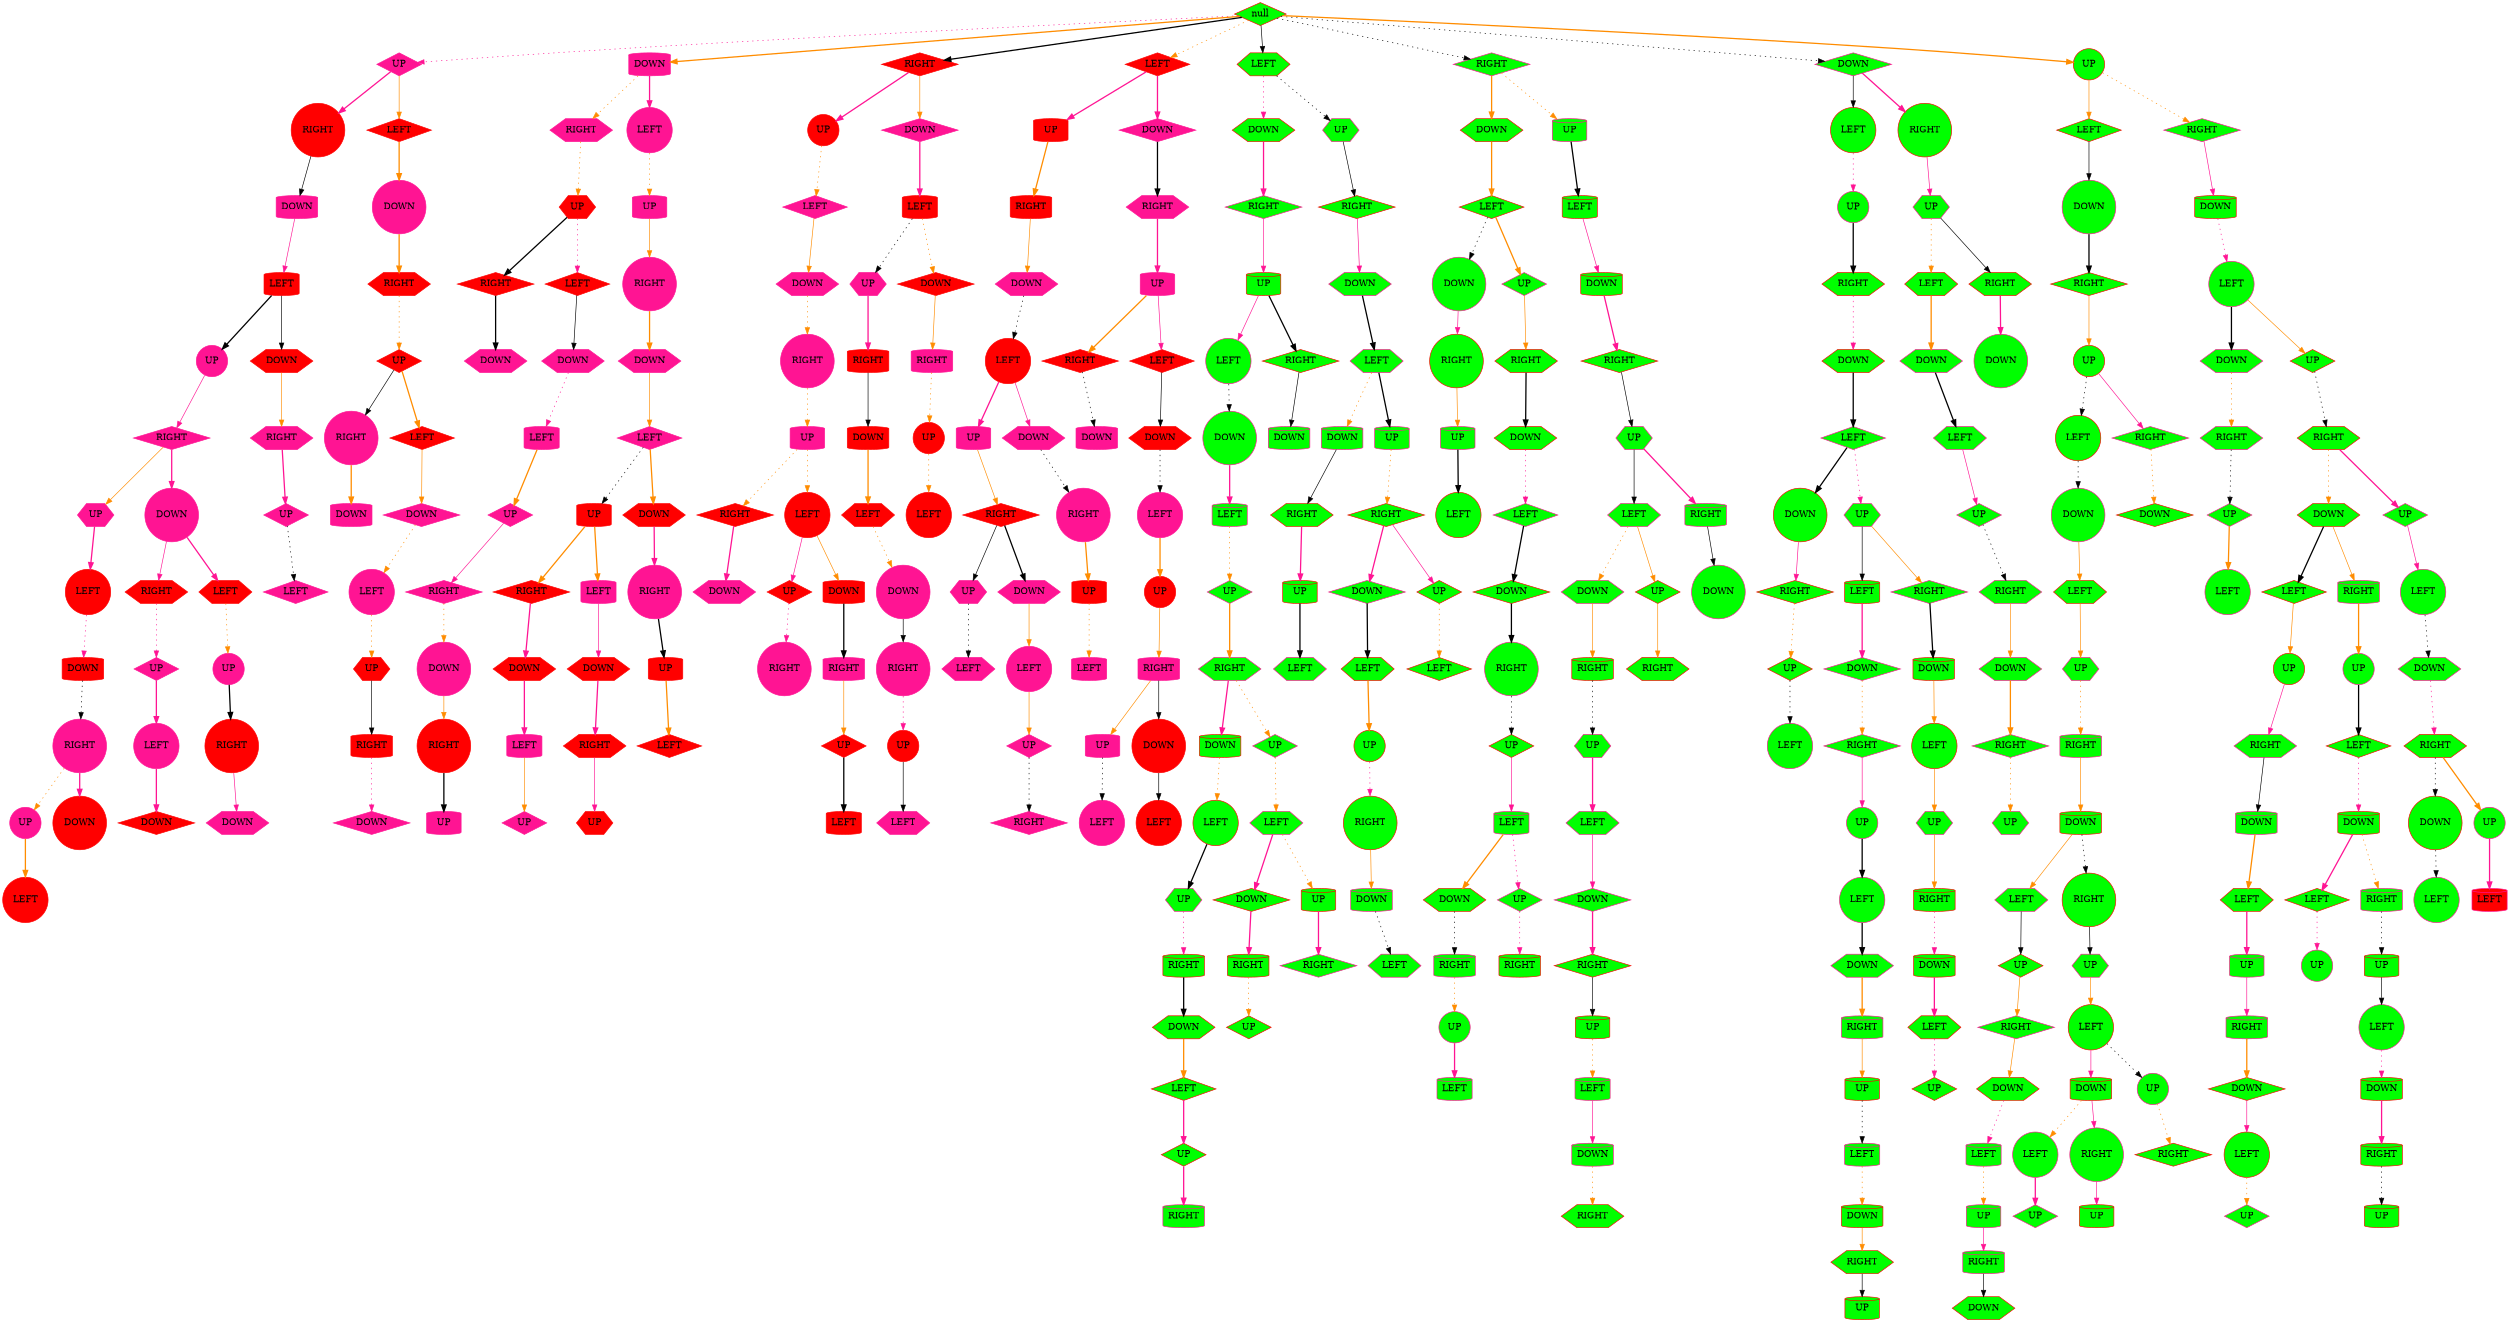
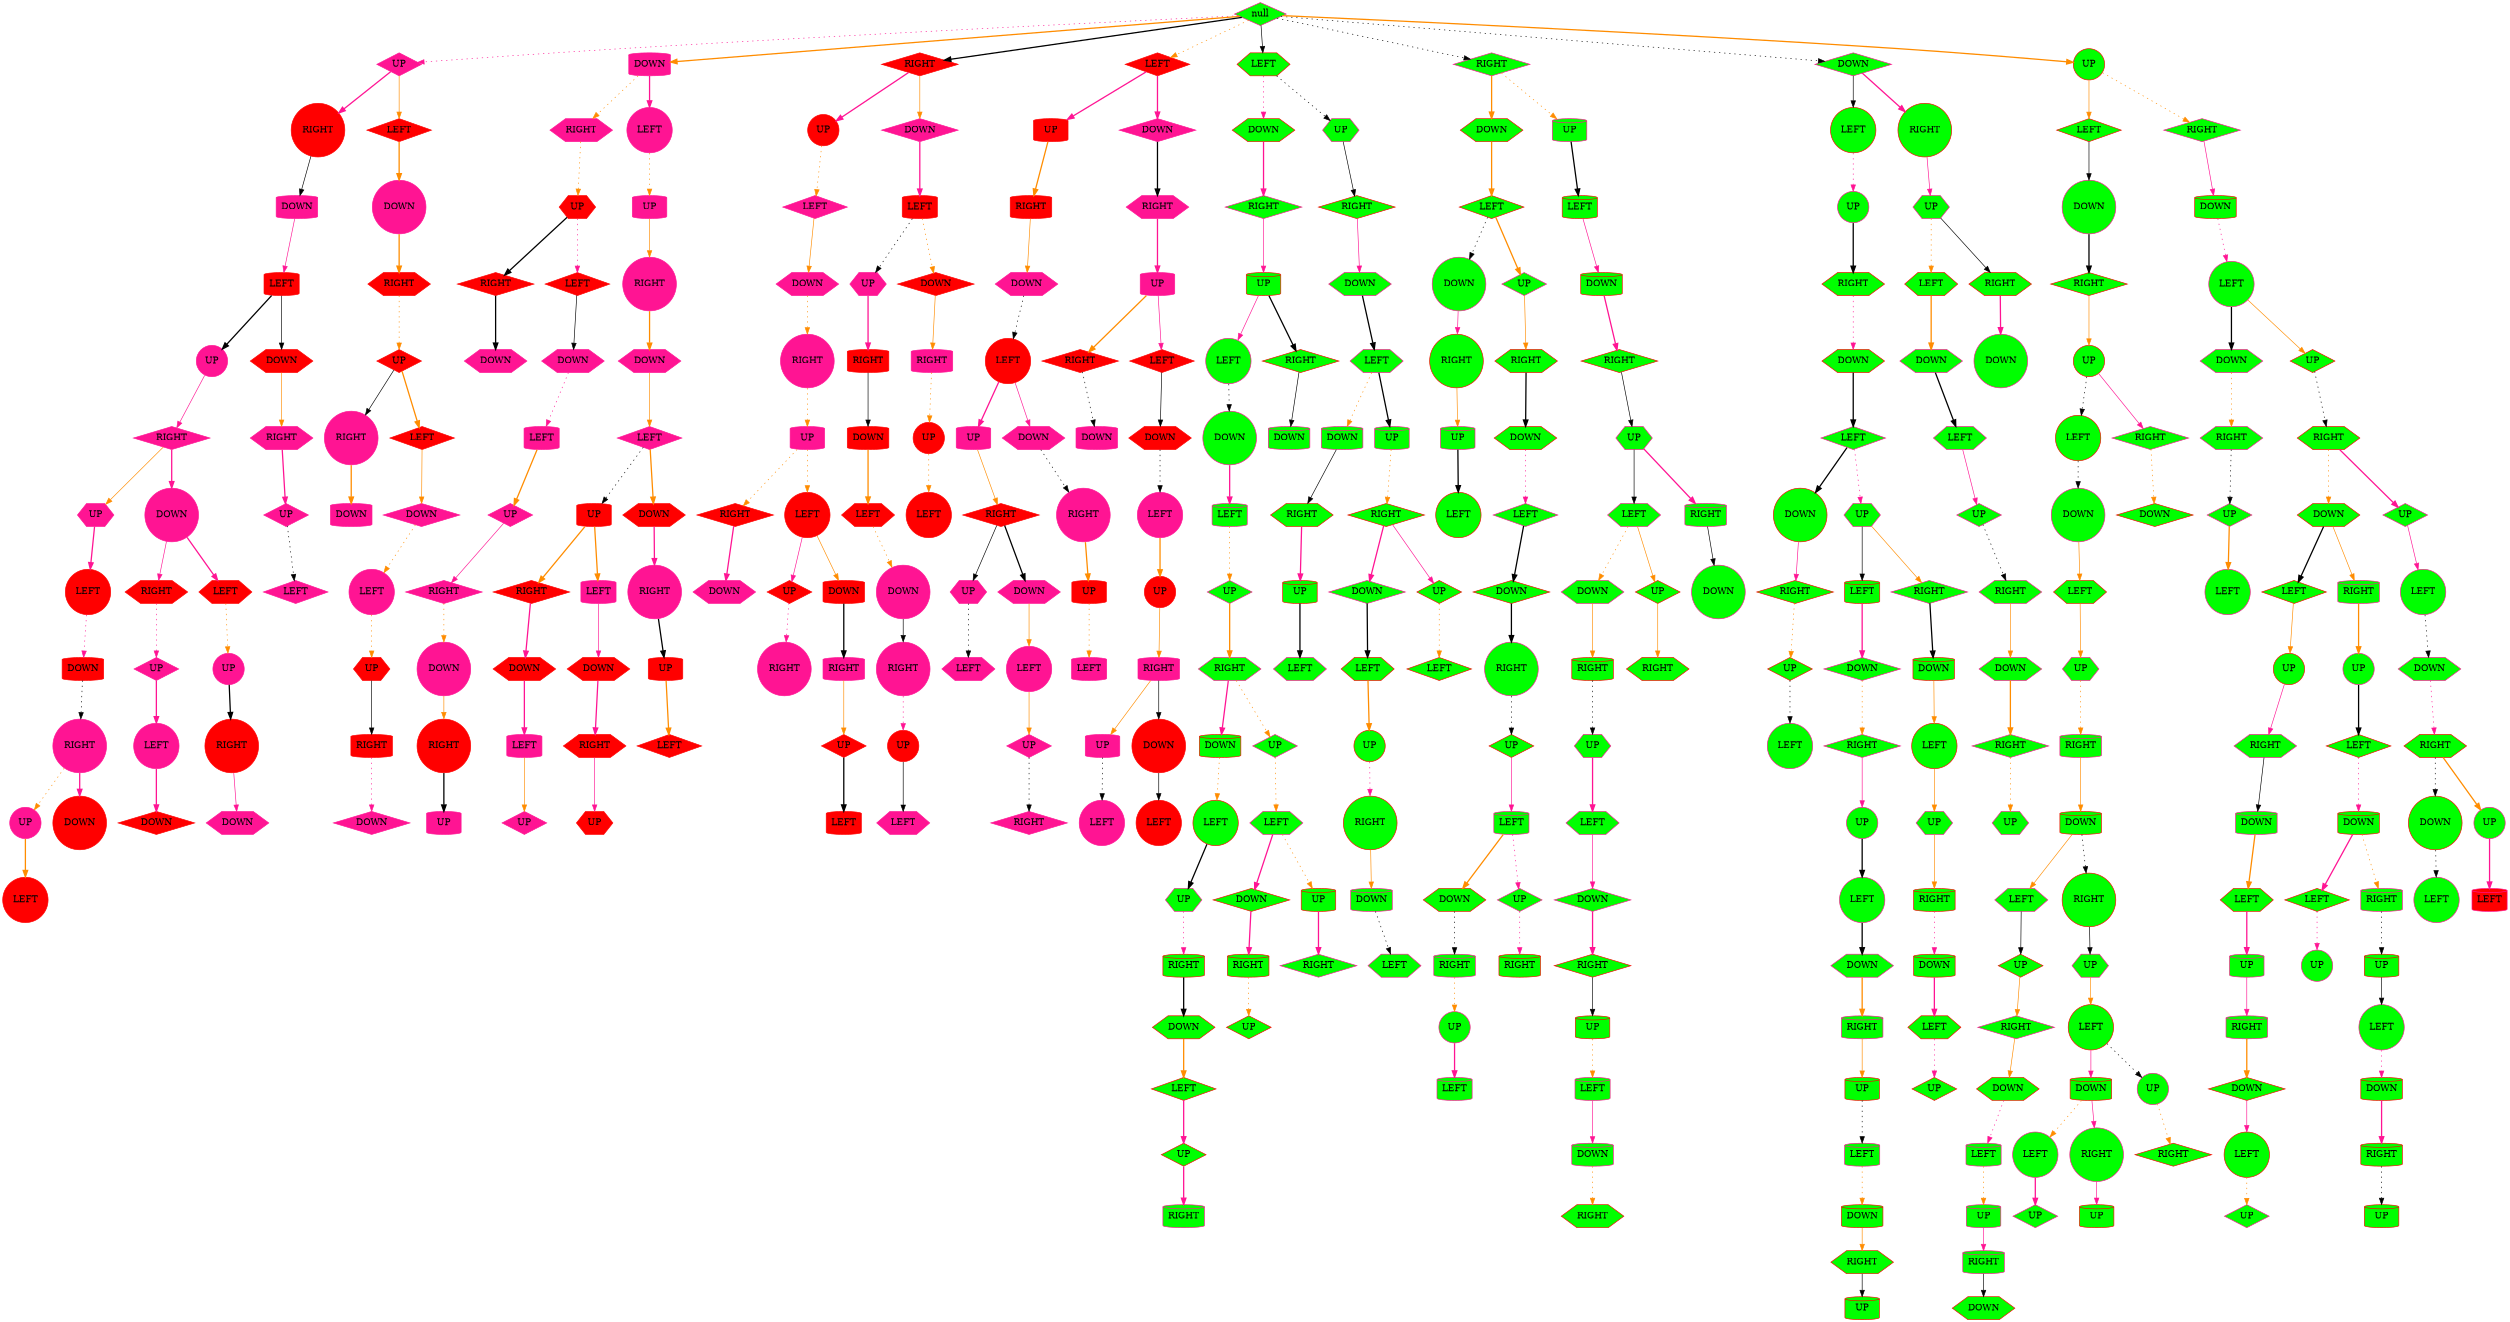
(1260, 14) -> (1260, 14)
